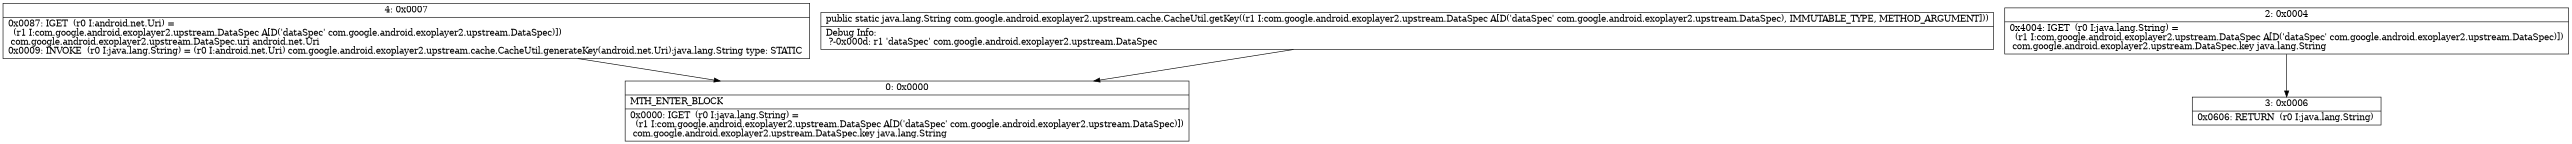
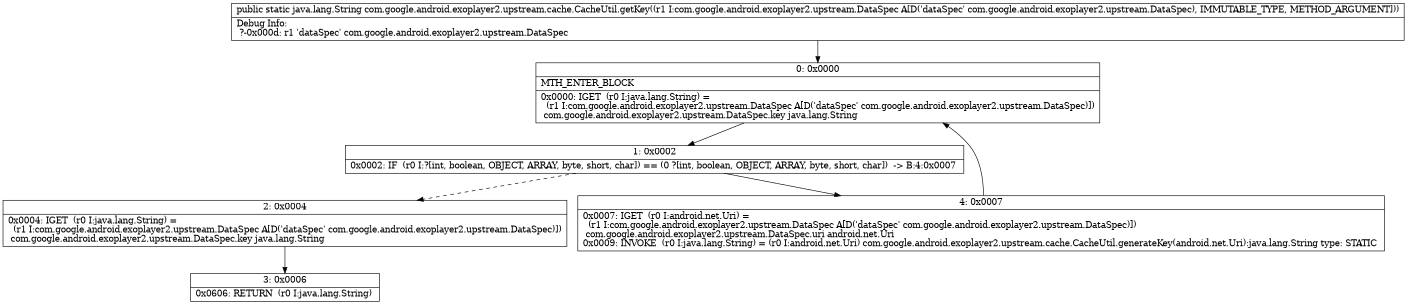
(93, 24) -> (668, 216)
(2095, 29) -> (94, 221)
none -> (655, 159)
